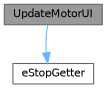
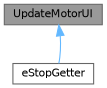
(46, 39) -> (60, 50)
